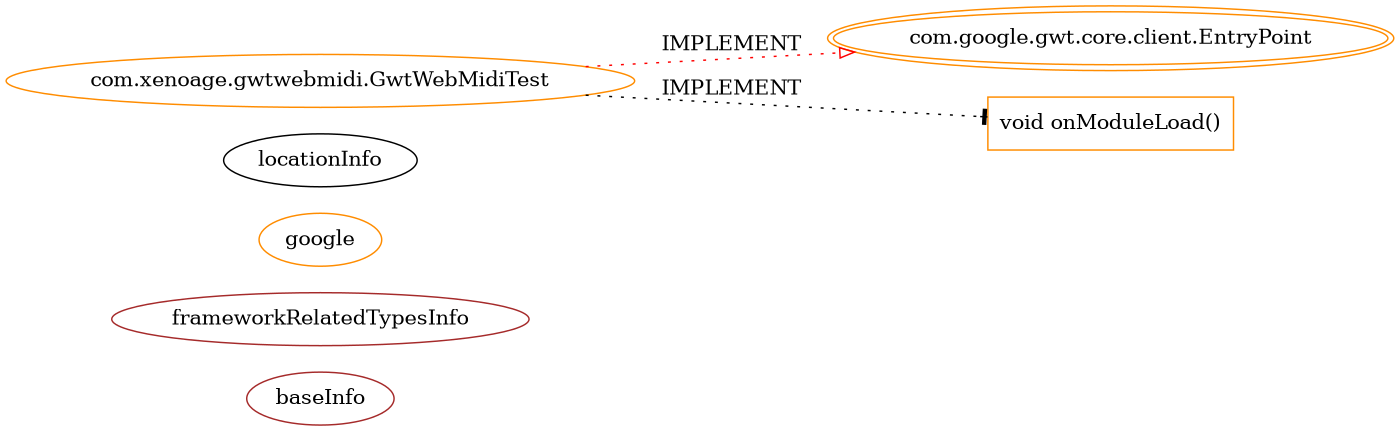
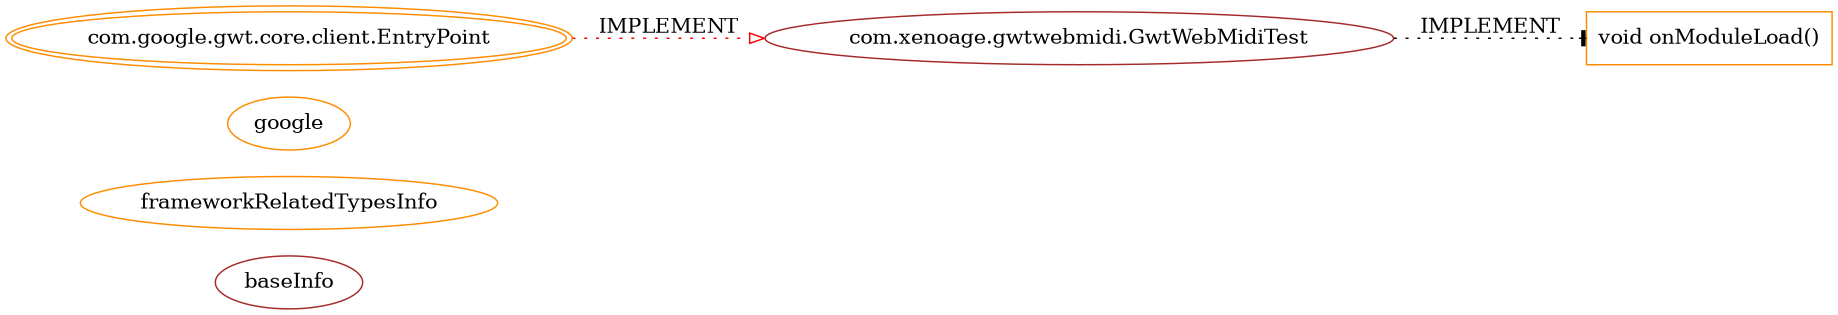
(713, 60) -> (661, 38)
(320, 81) -> (1079, 38)
(320, 160) -> none
(320, 319) -> (289, 203)
